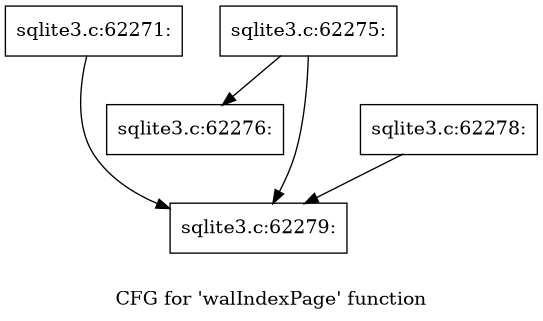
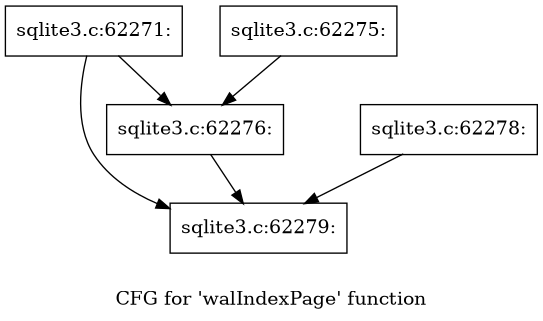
none -> (139, 76)
(302, 125) -> (223, 173)
